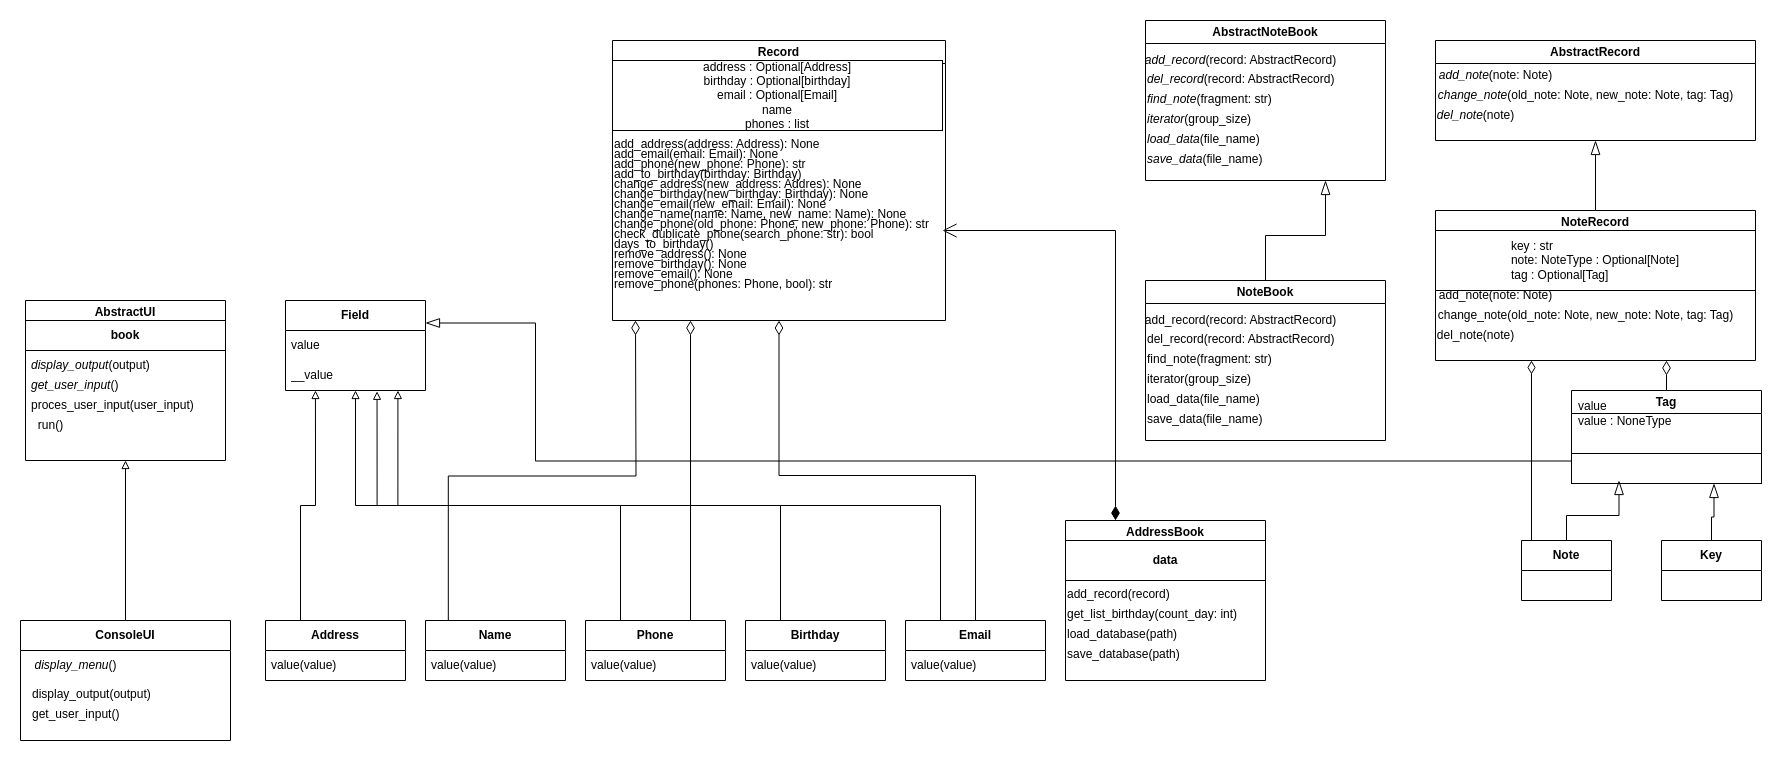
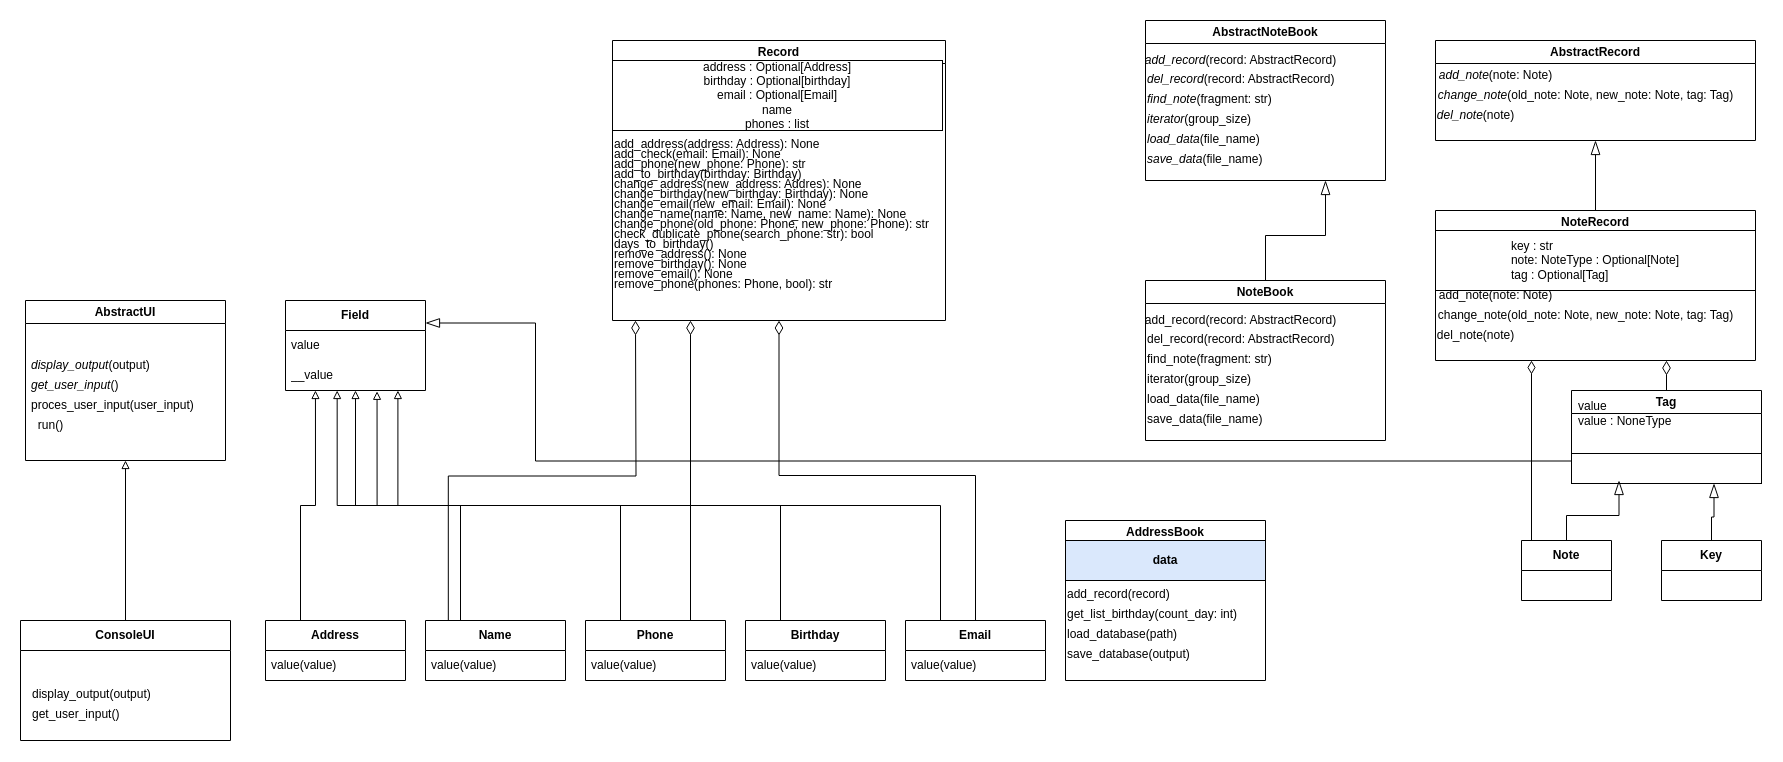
(696, 155) -> (699, 155)
(1116, 285) -> none
(126, 336) -> none
none -> (337, 461)
(1166, 561) -> (1166, 561)
(1131, 655) -> (1138, 655)
(76, 666) -> none
